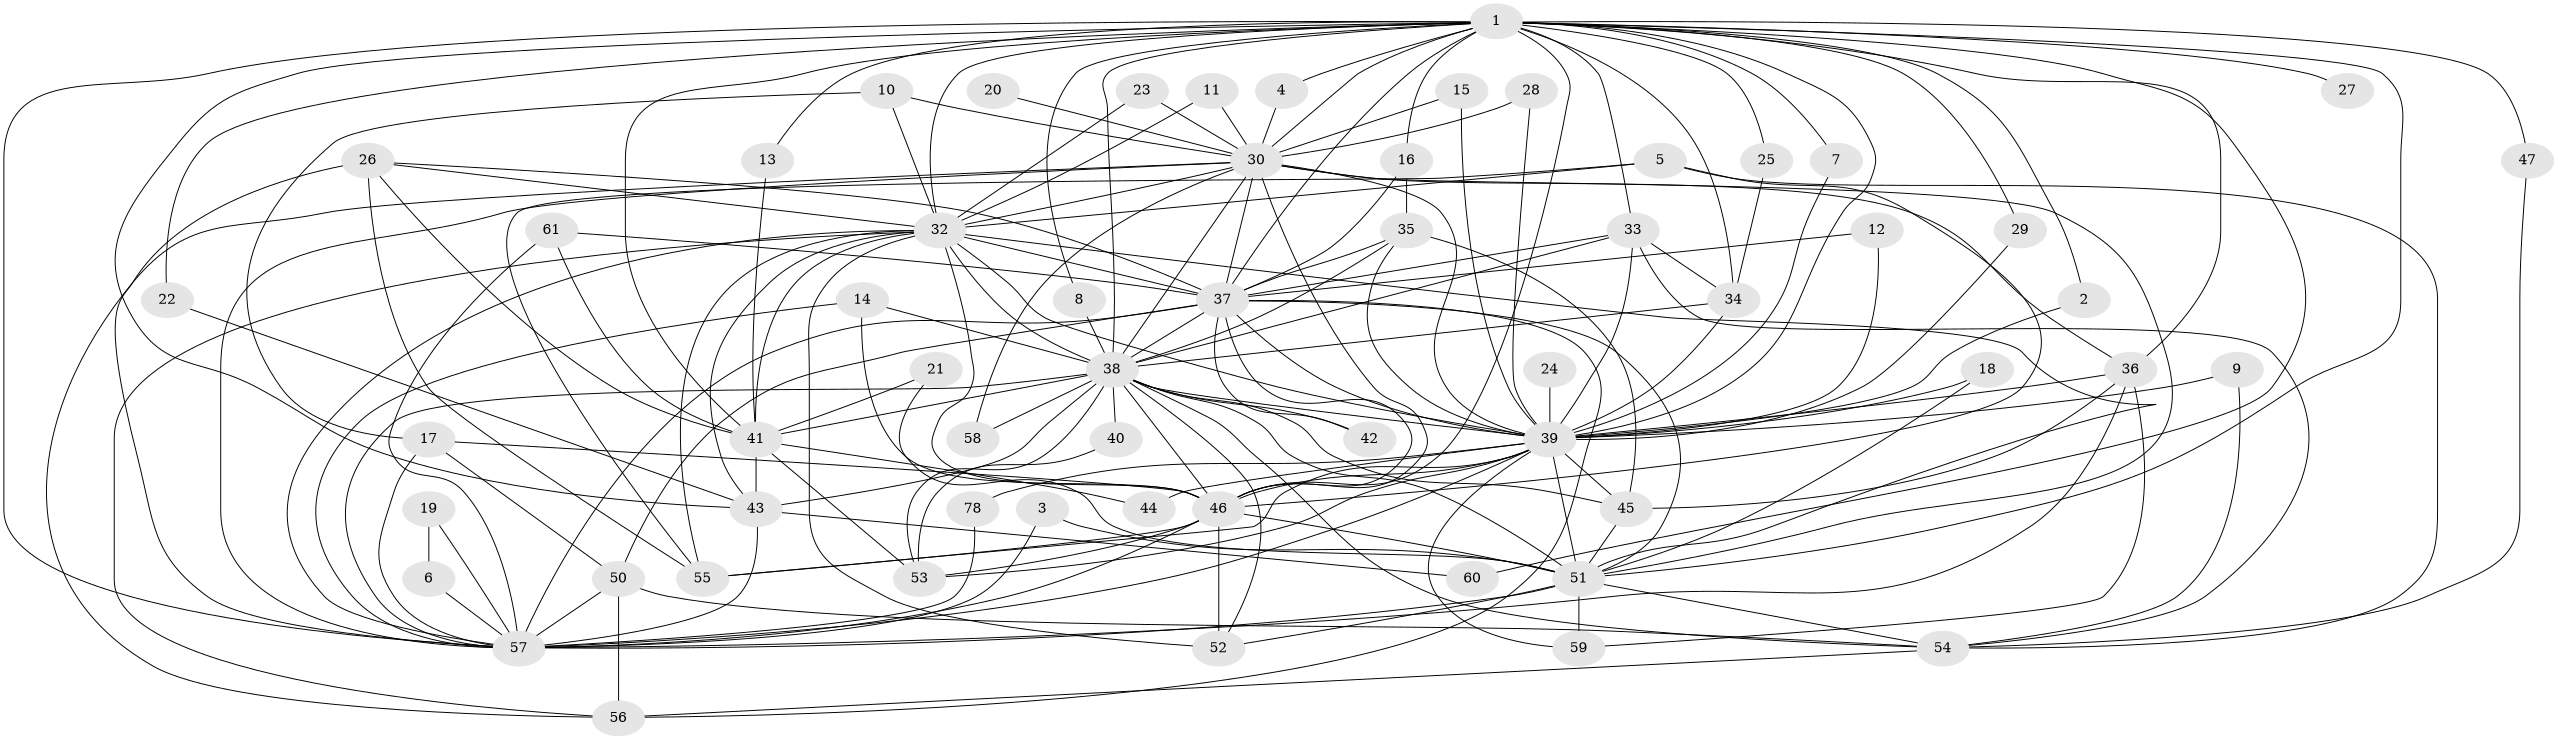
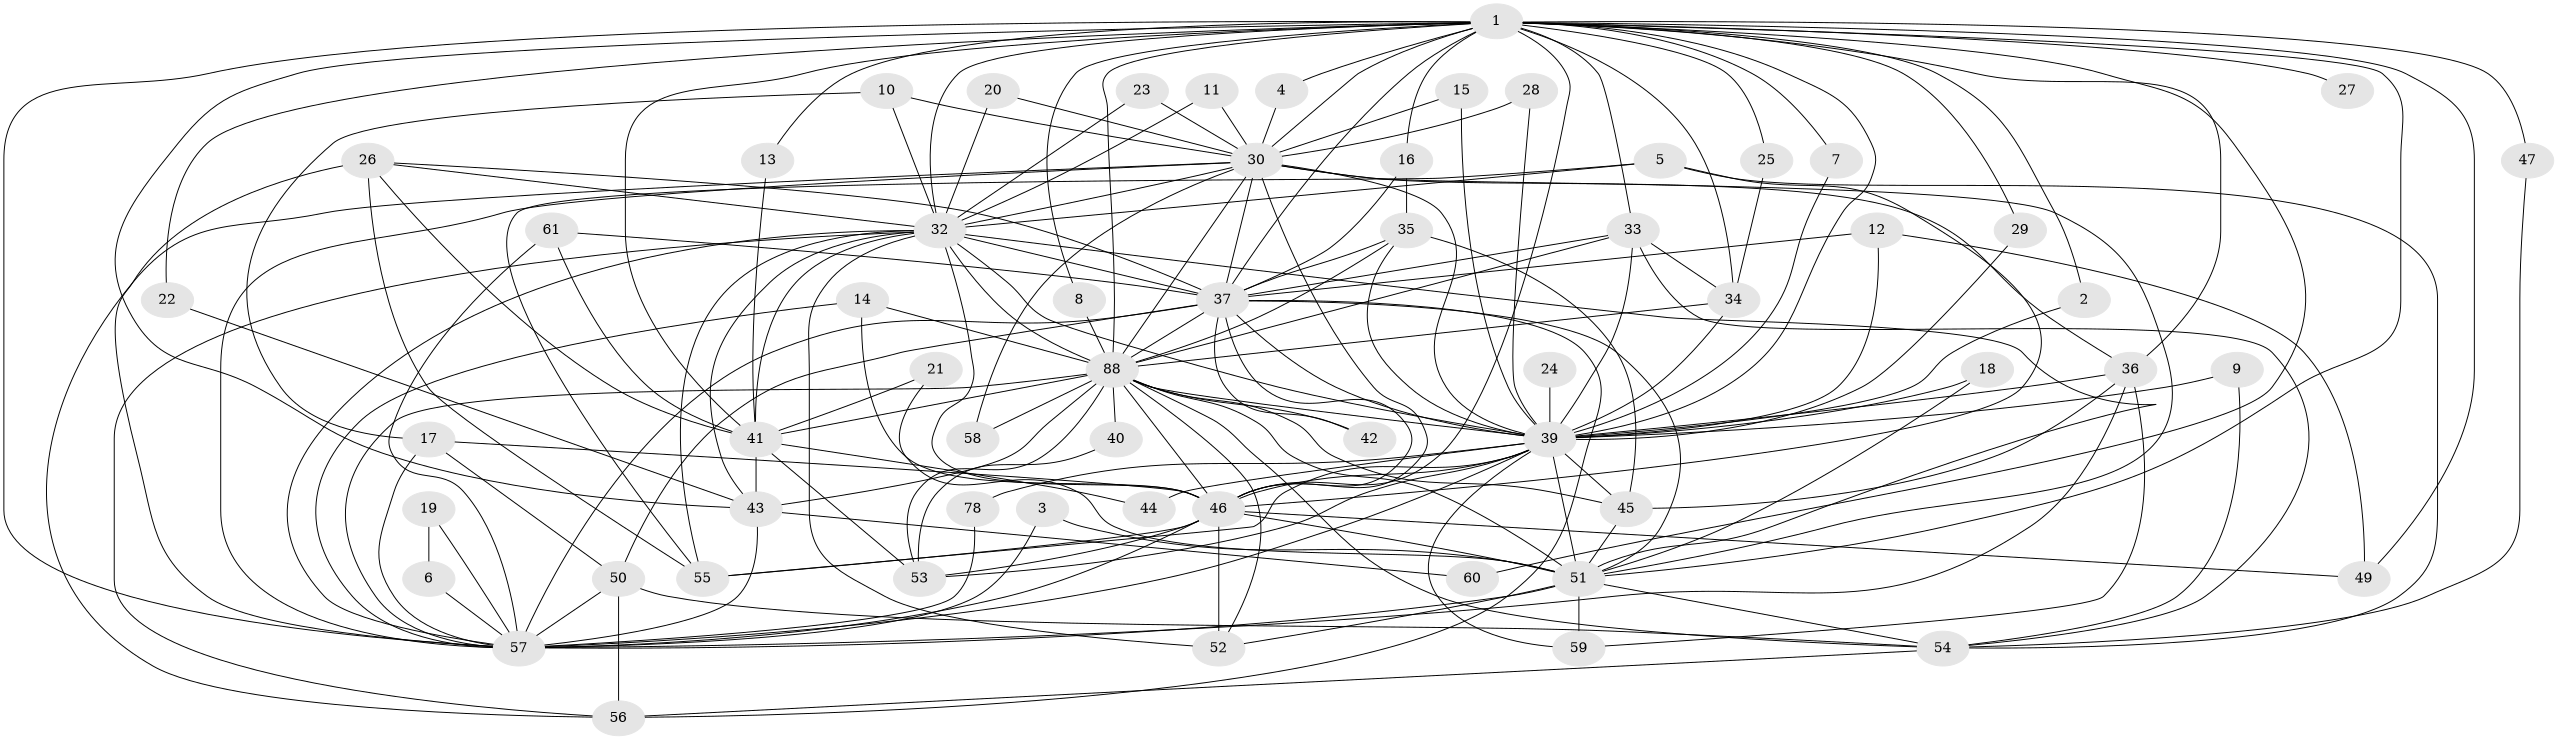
none -> (967, 161)
(1112, 370) -> (1112, 370)
none -> (2364, 579)
